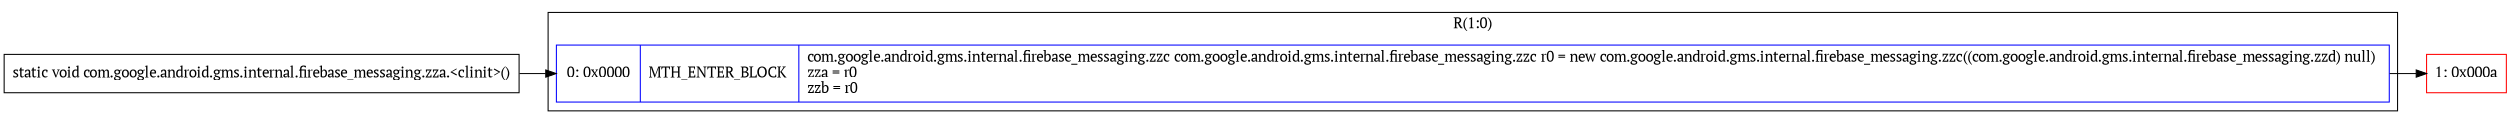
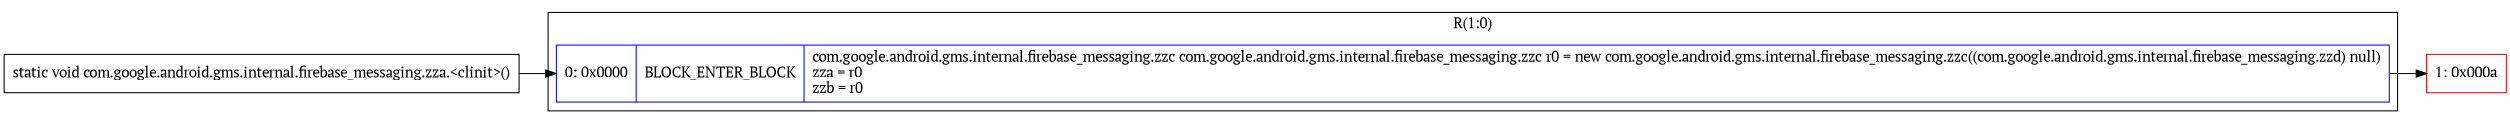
(718, 73) -> (720, 73)
